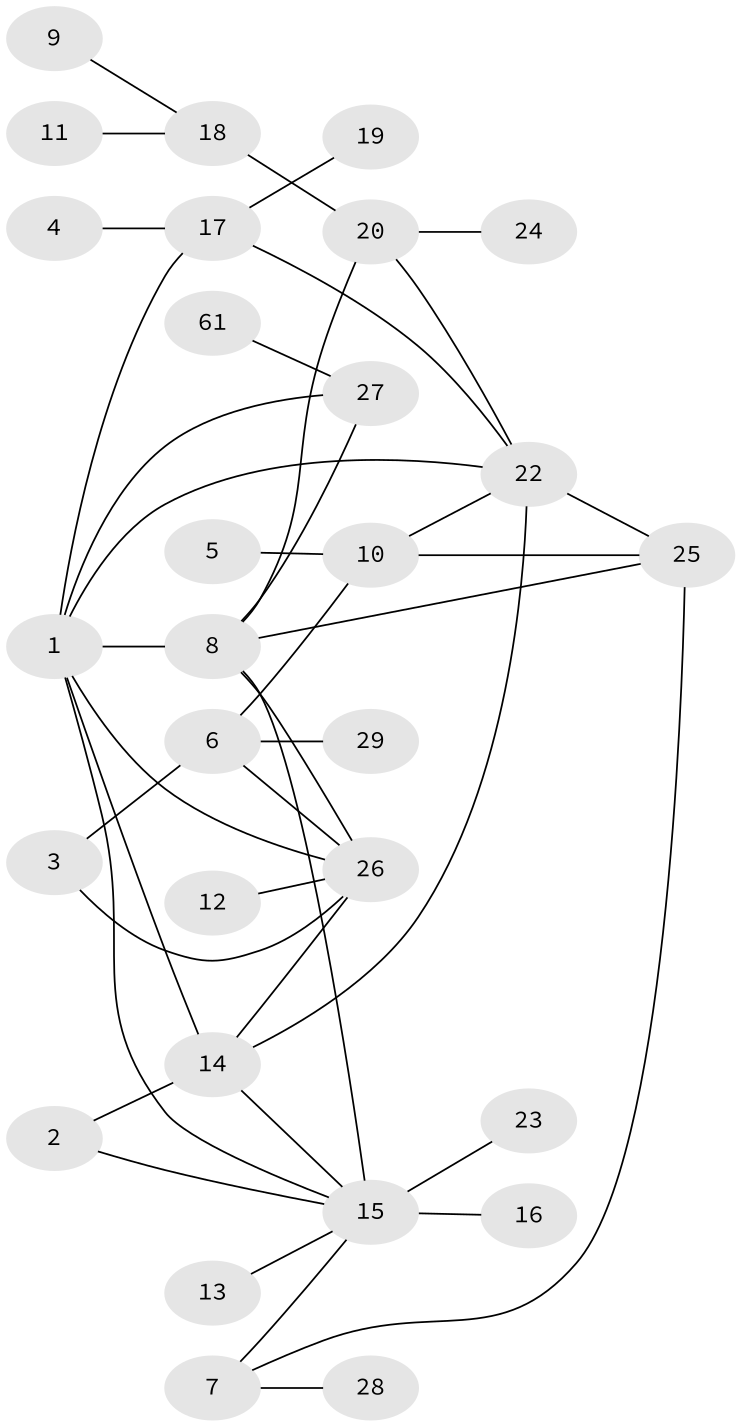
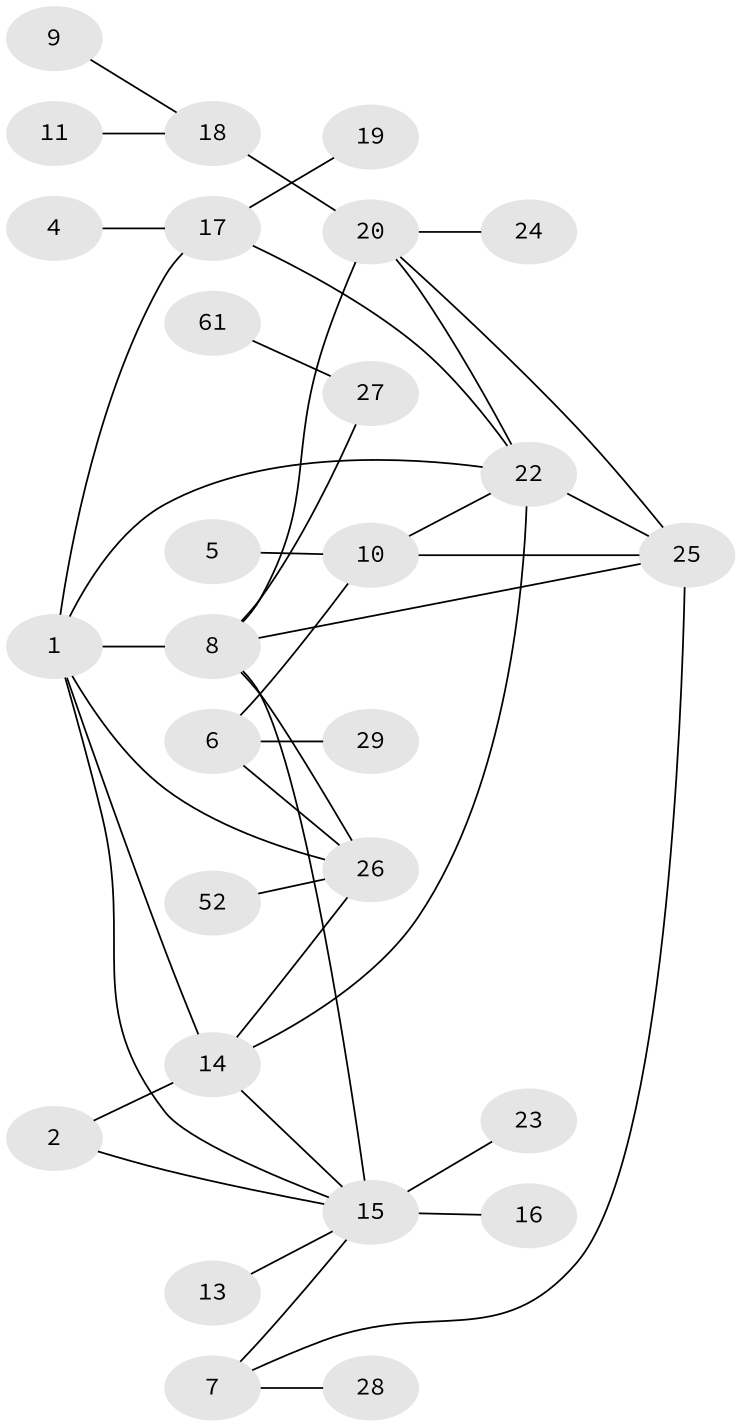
none -> (537, 387)
(154, 457) -> none
(54, 863) -> none
(213, 903) -> (213, 903)
